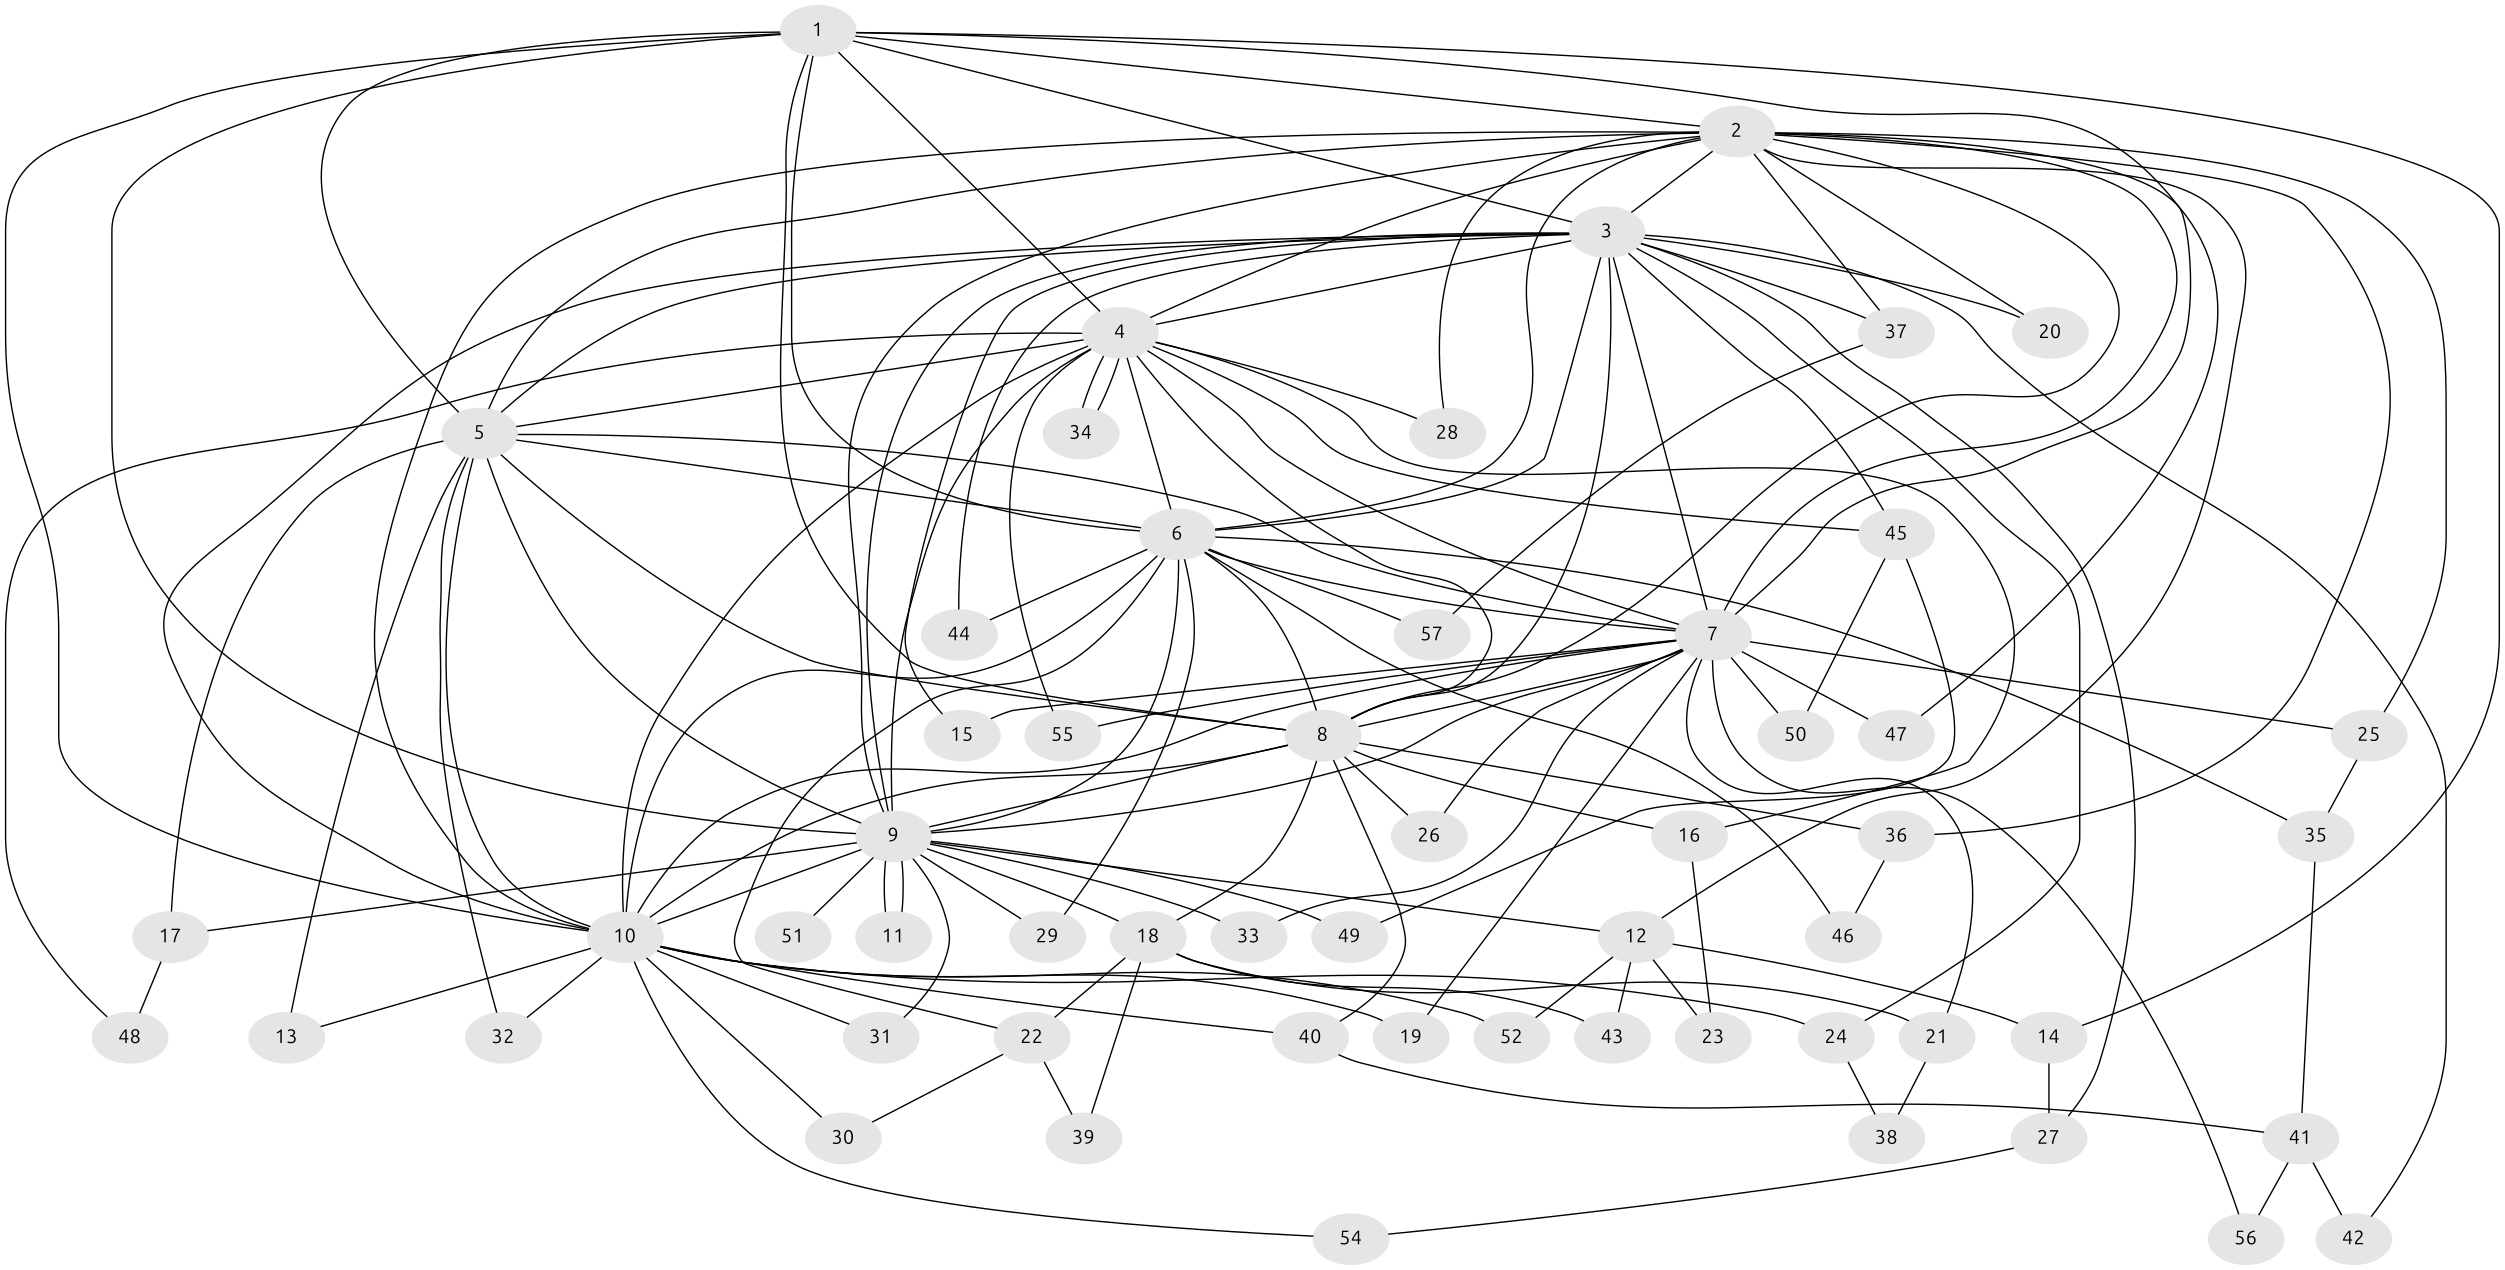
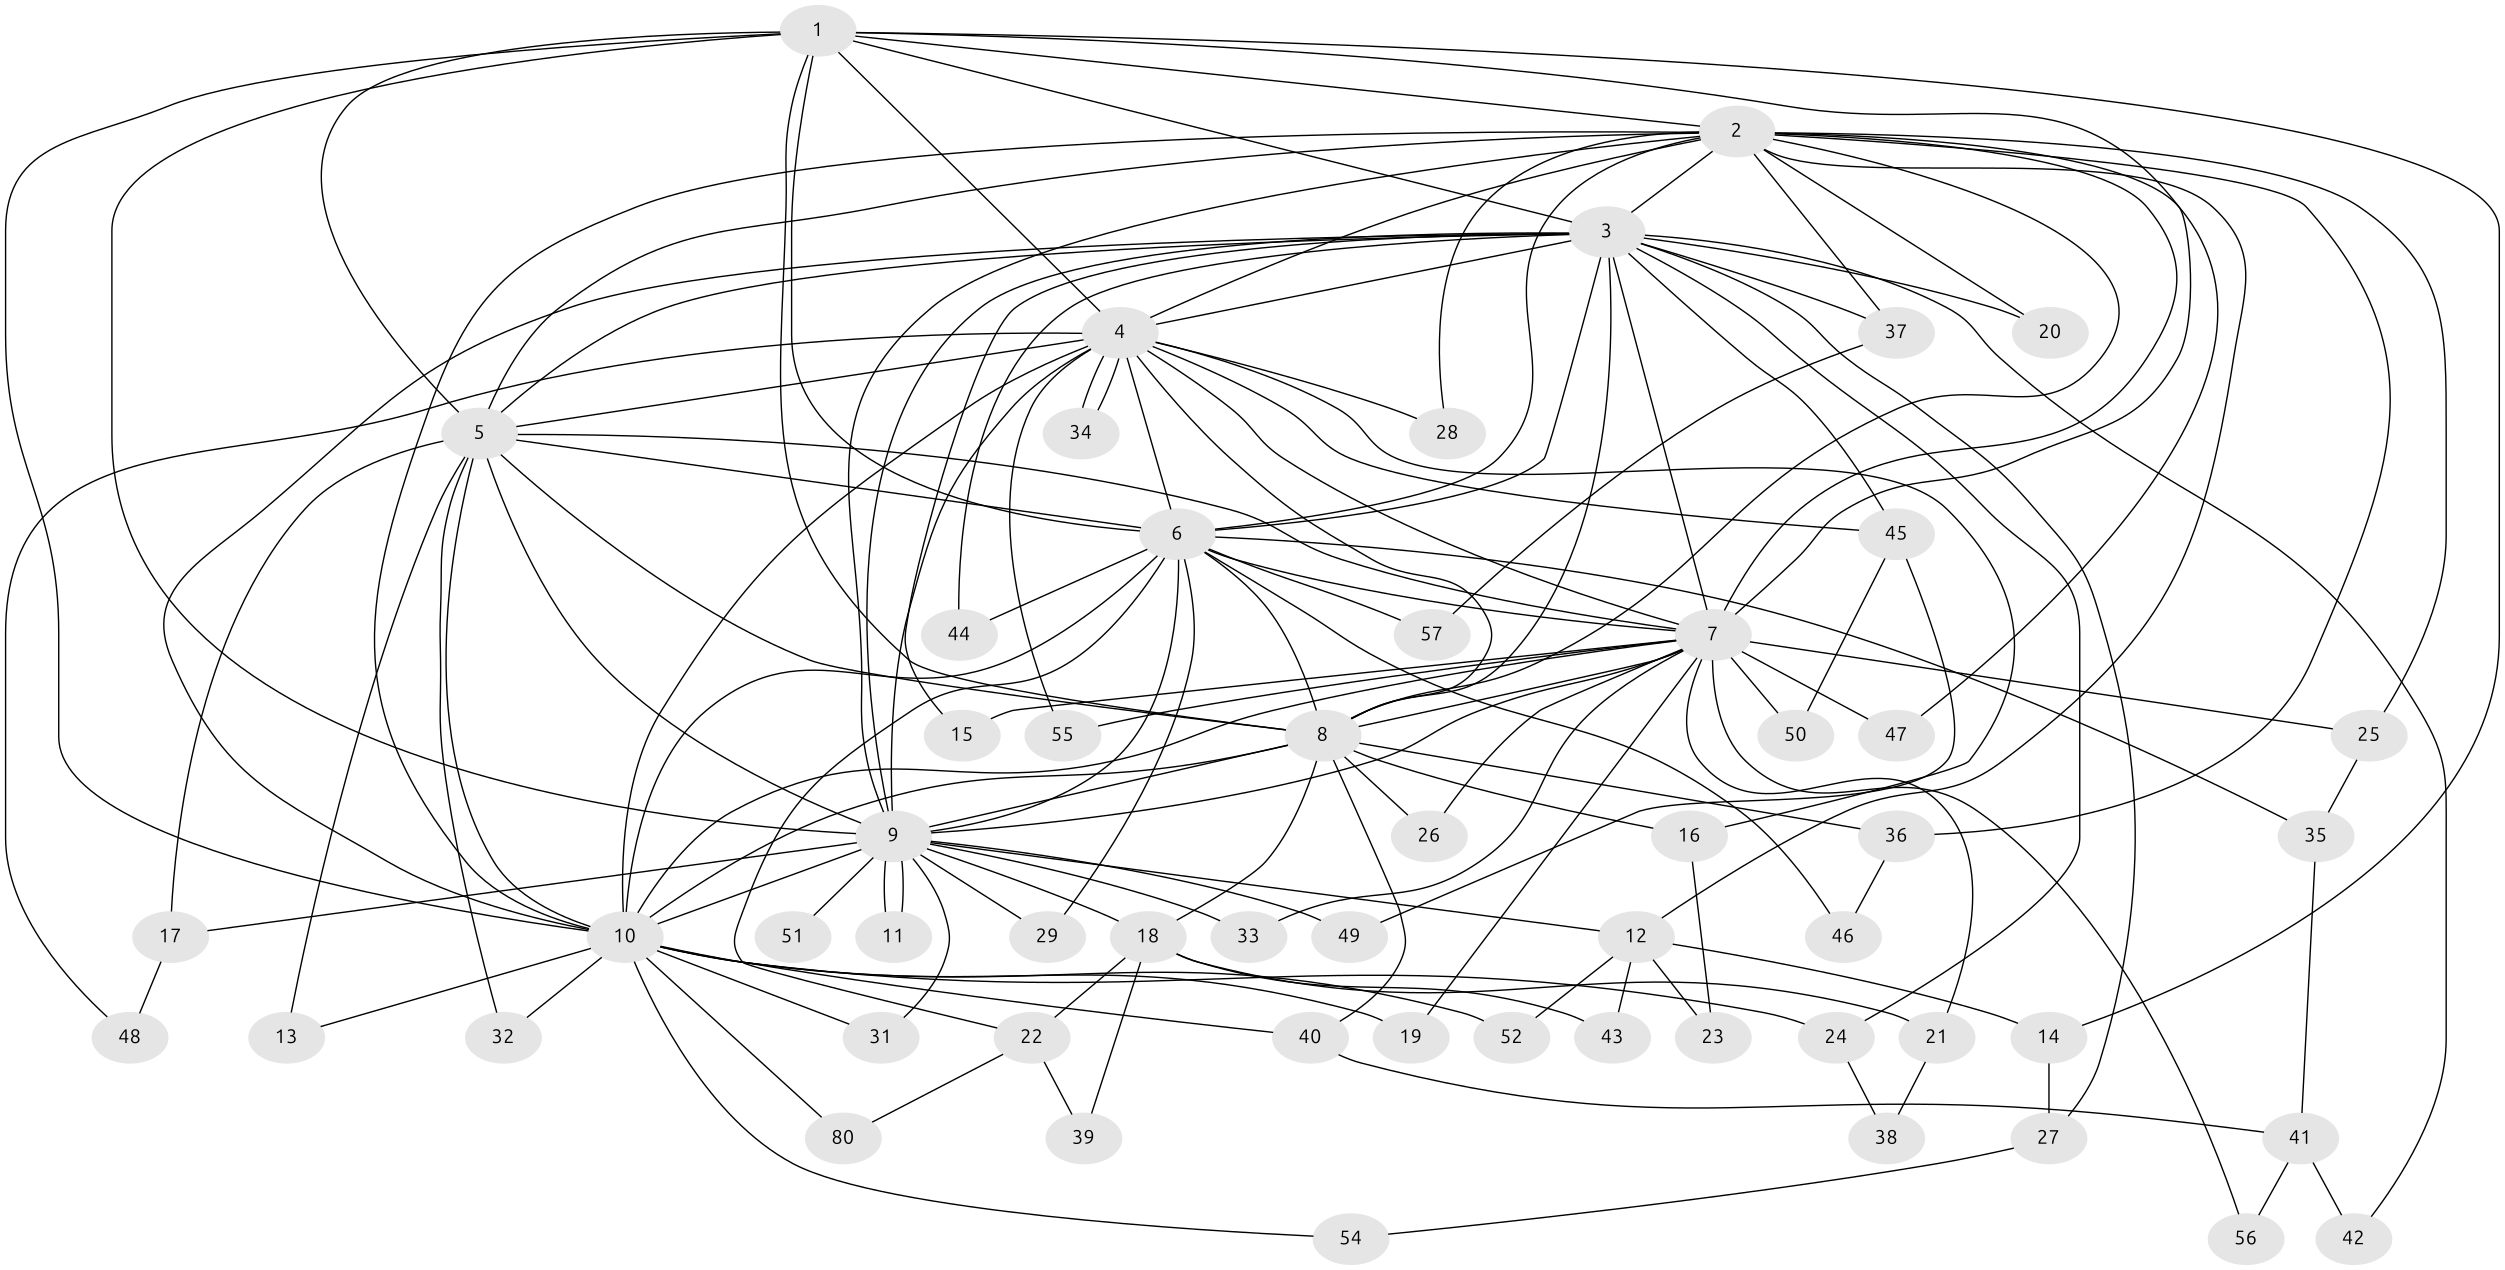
(843, 1138) -> (843, 1138)
